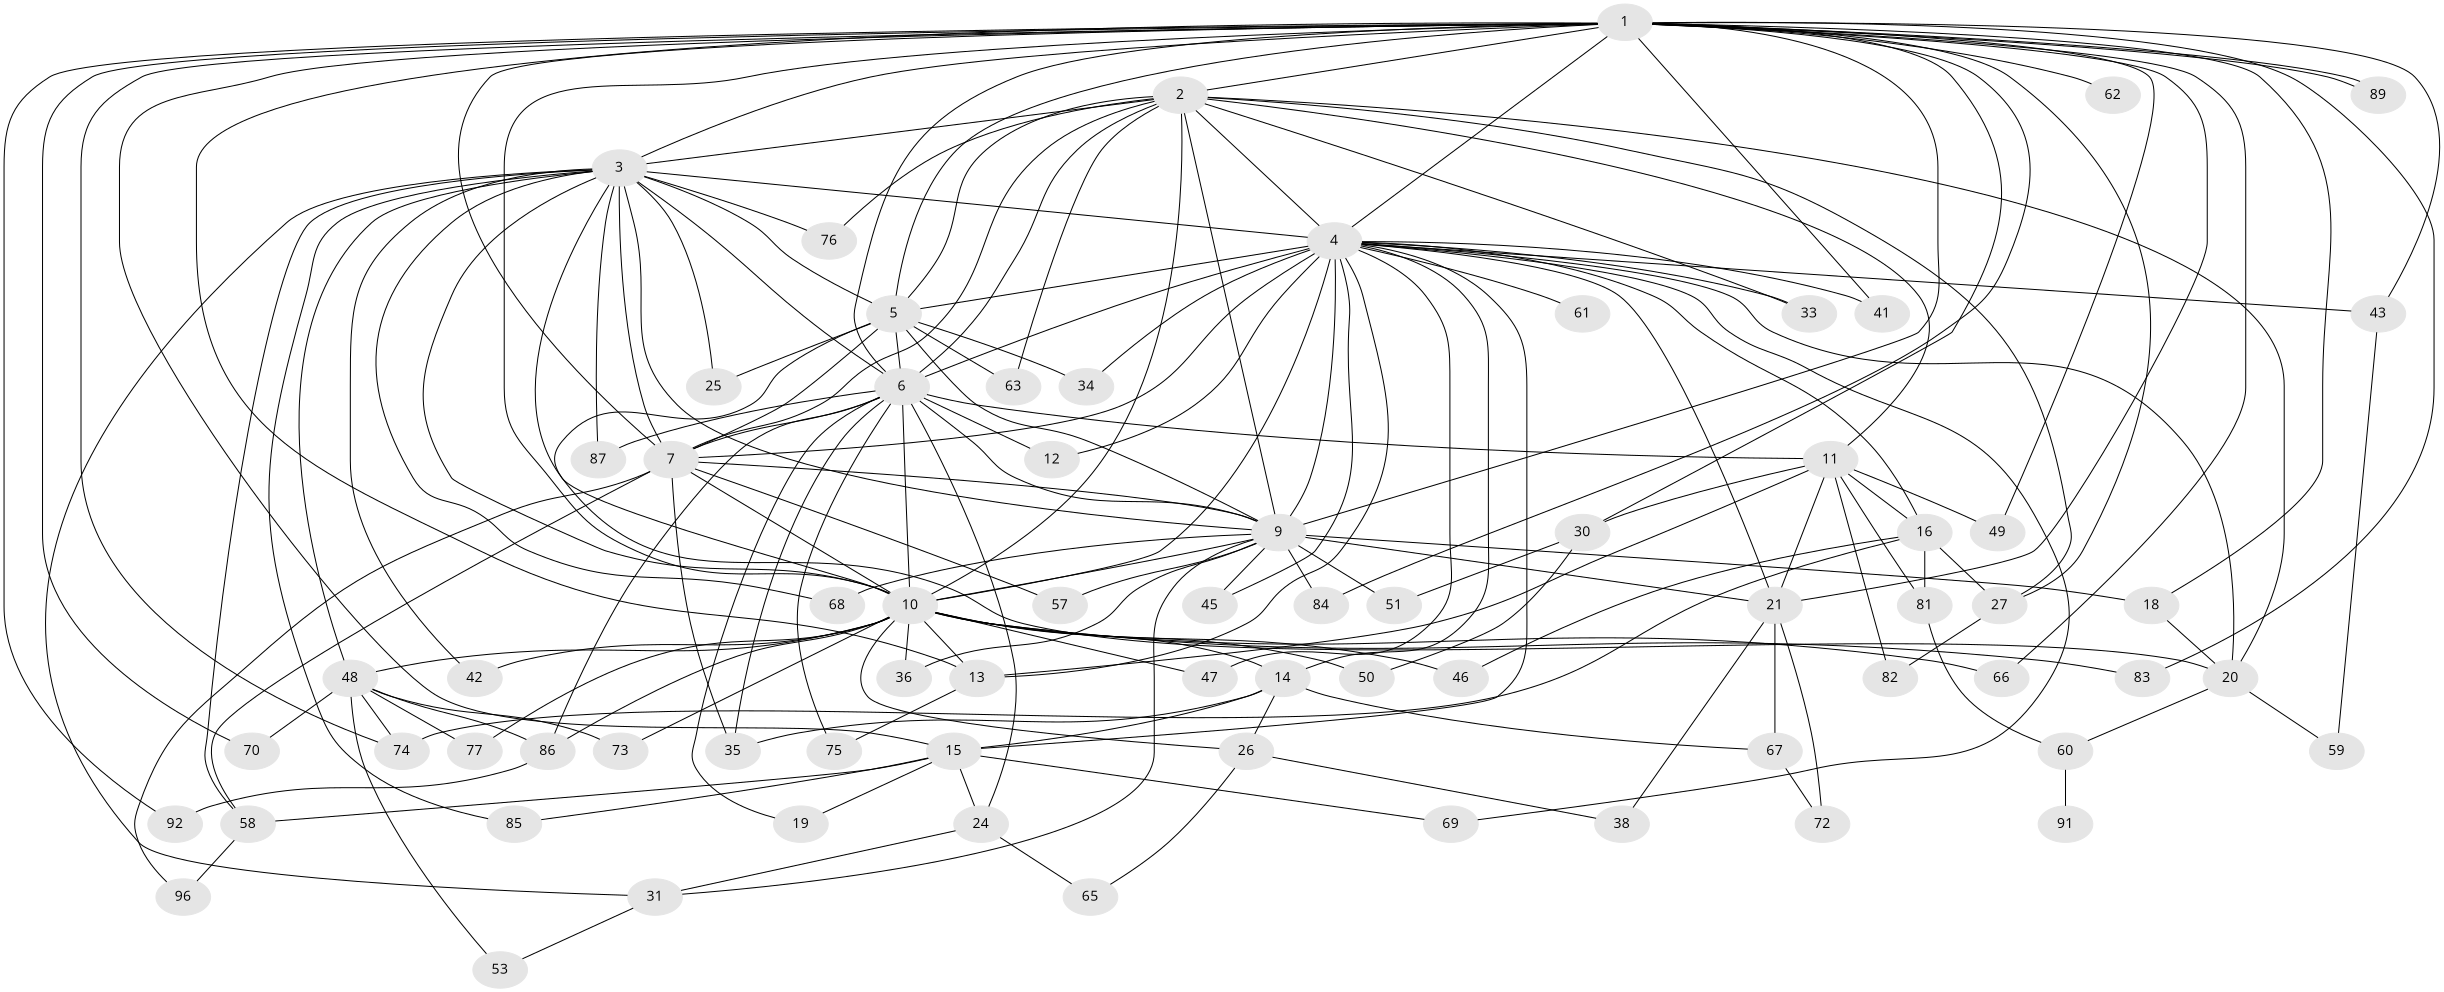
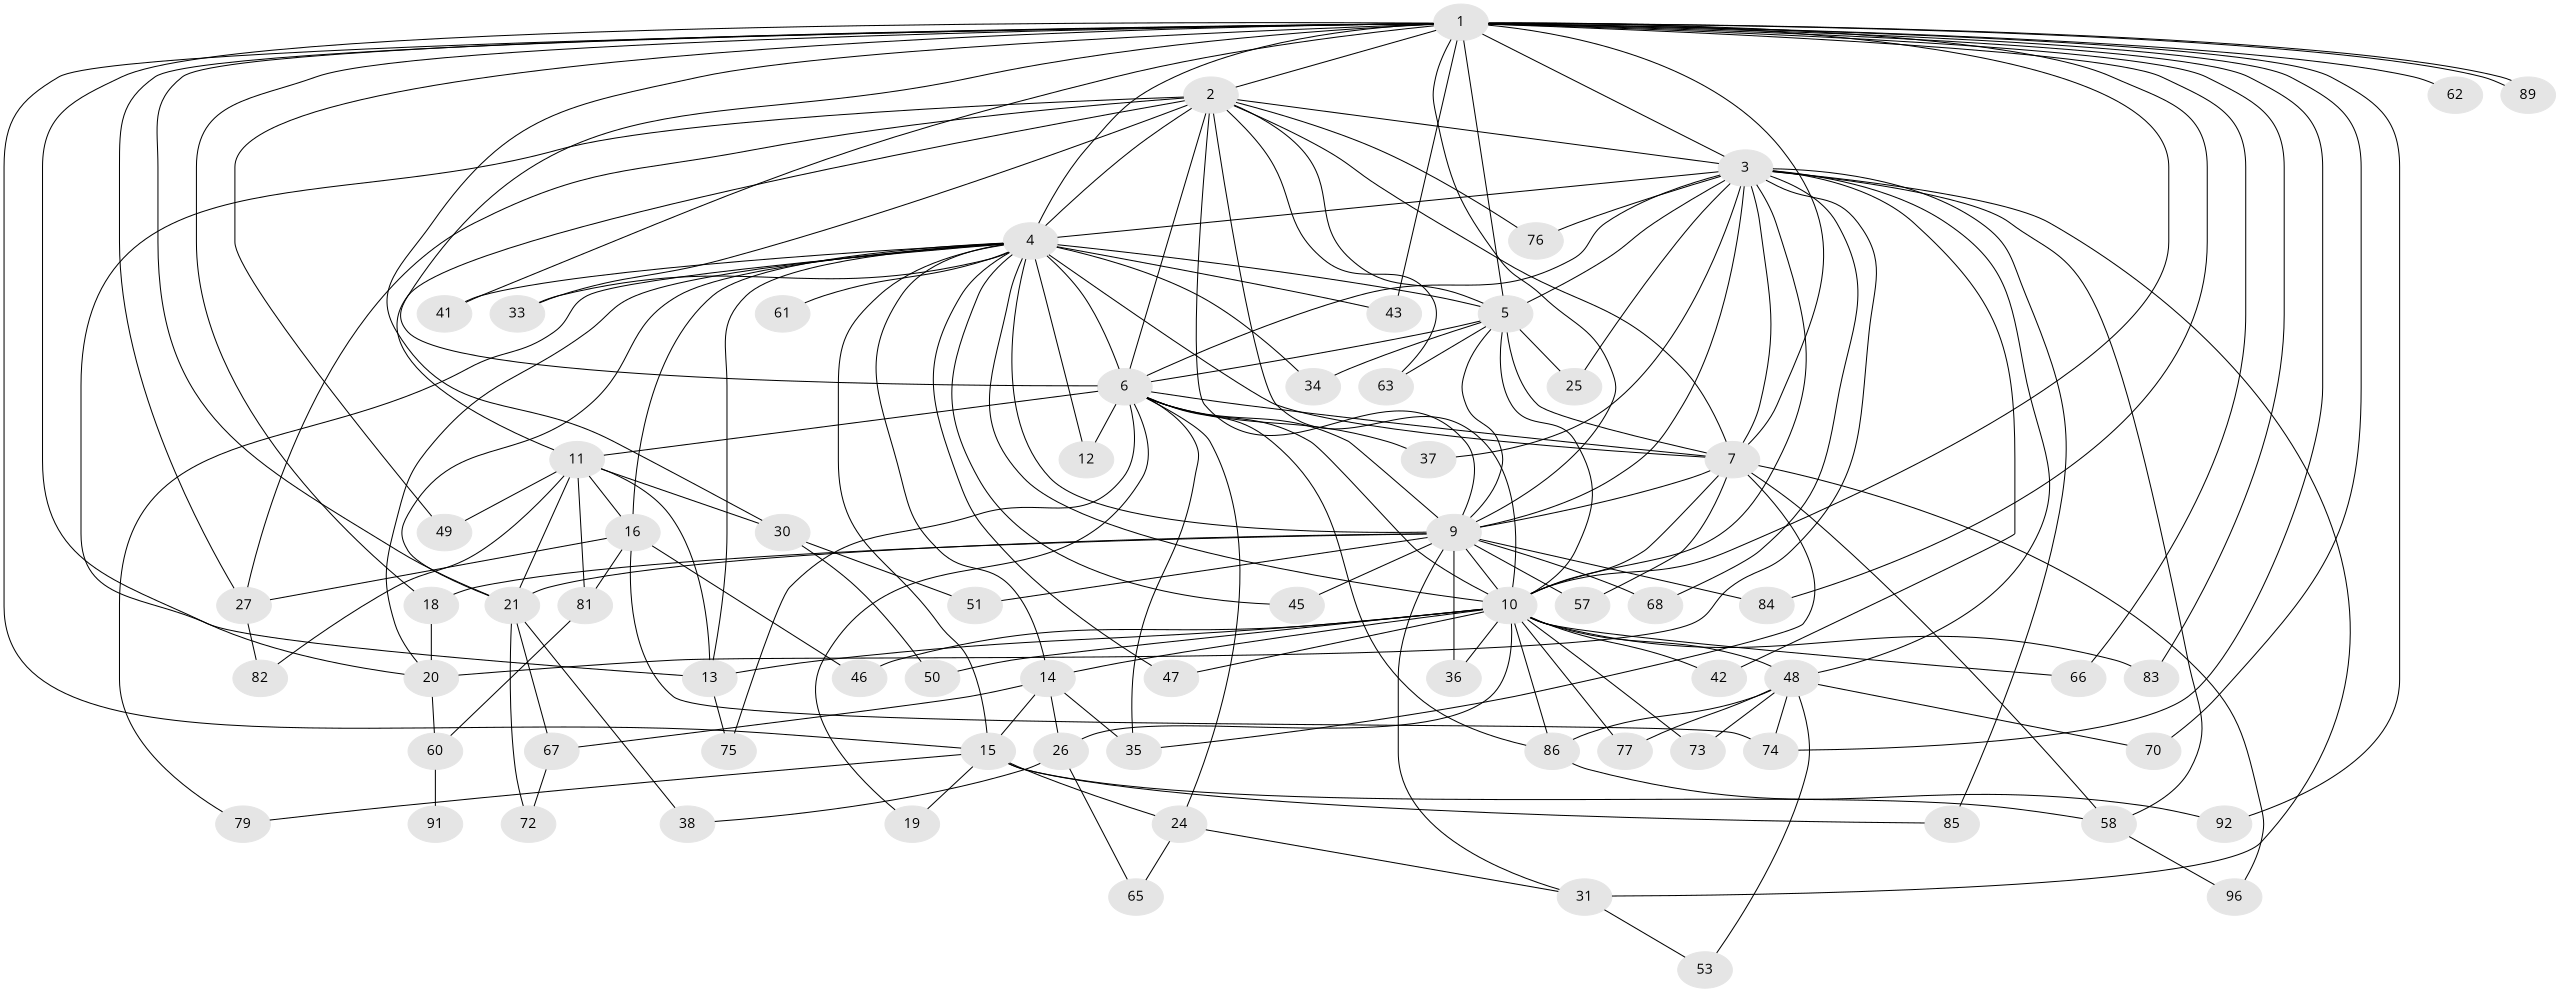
(598, 460) -> (1429, 460)
(2337, 751) -> none
(1451, 824) -> (243, 824)
